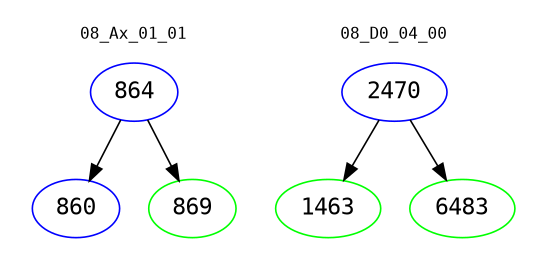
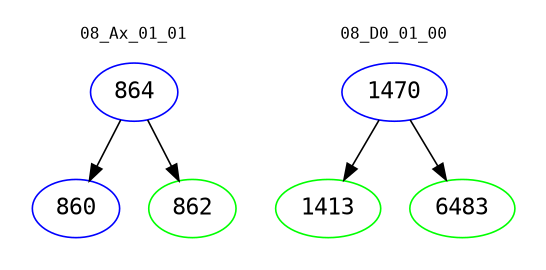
(394, 35) -> (394, 35)
(394, 92) -> (394, 92)
(192, 209) -> (192, 209)
(328, 209) -> (328, 209)
